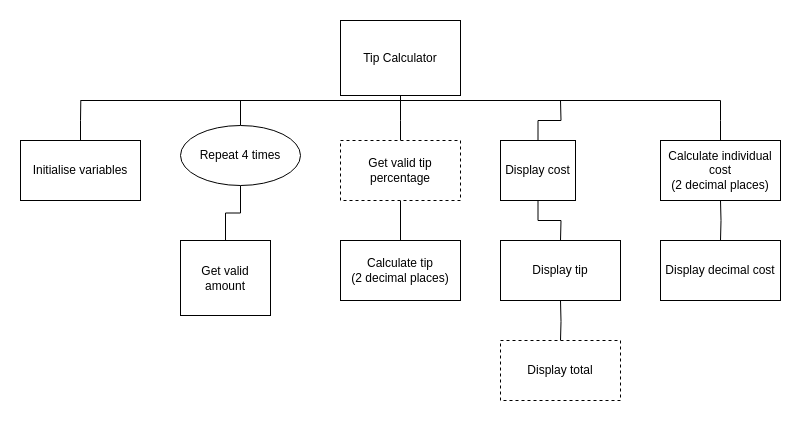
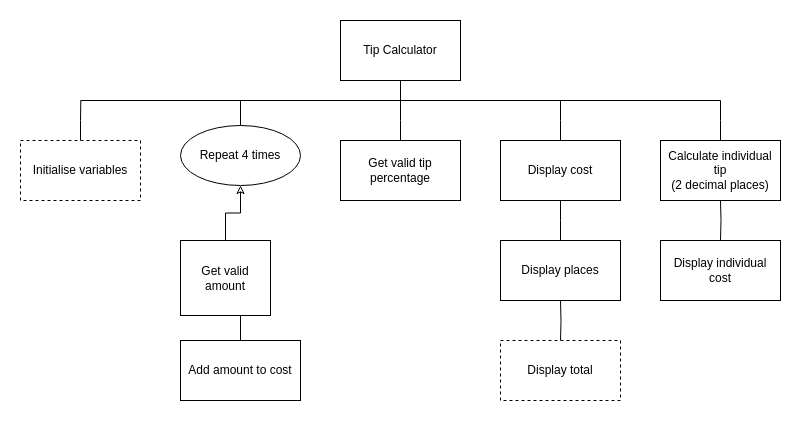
(401, 58) -> (401, 51)
(81, 171) -> (81, 171)
(401, 171) -> (401, 171)
(538, 171) -> (561, 171)
(721, 171) -> (721, 171)
(241, 190) -> (241, 193)
(401, 221) -> none
(401, 271) -> none
(561, 271) -> (561, 271)
(721, 271) -> (721, 271)
none -> (241, 327)
none -> (241, 371)
